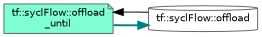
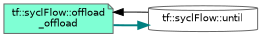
(59, 19) -> (59, 19)
(203, 19) -> (203, 19)
